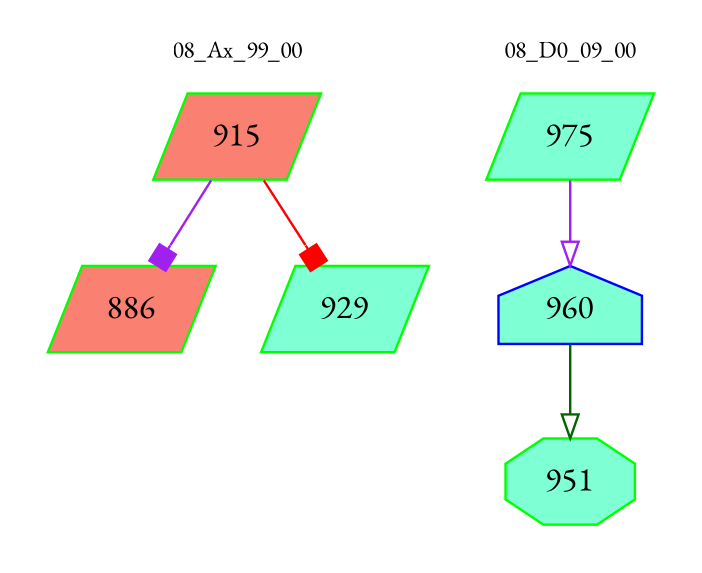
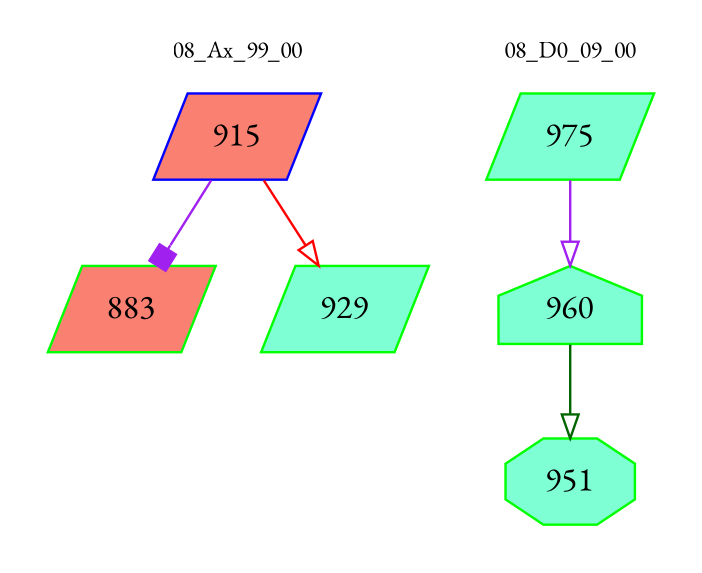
(237, 137) -> (237, 137)
(285, 213) -> (285, 213)
(132, 309) -> (132, 309)
(570, 309) -> (570, 309)
